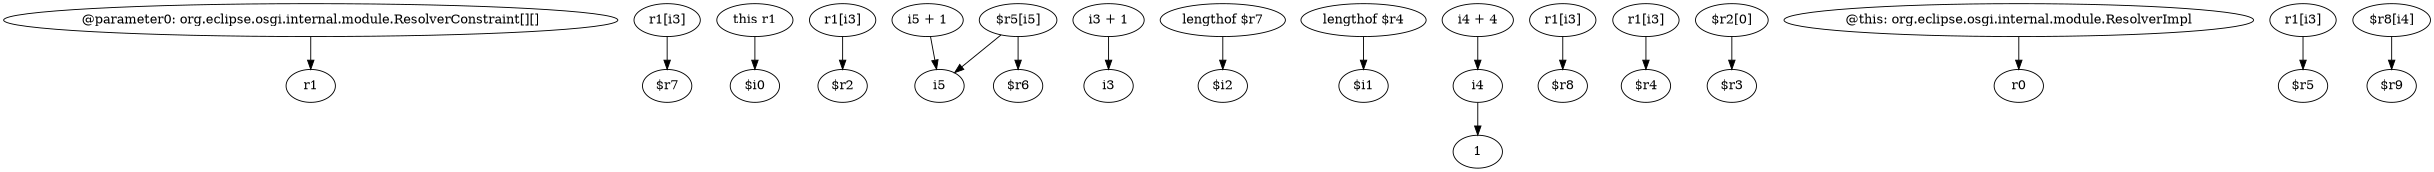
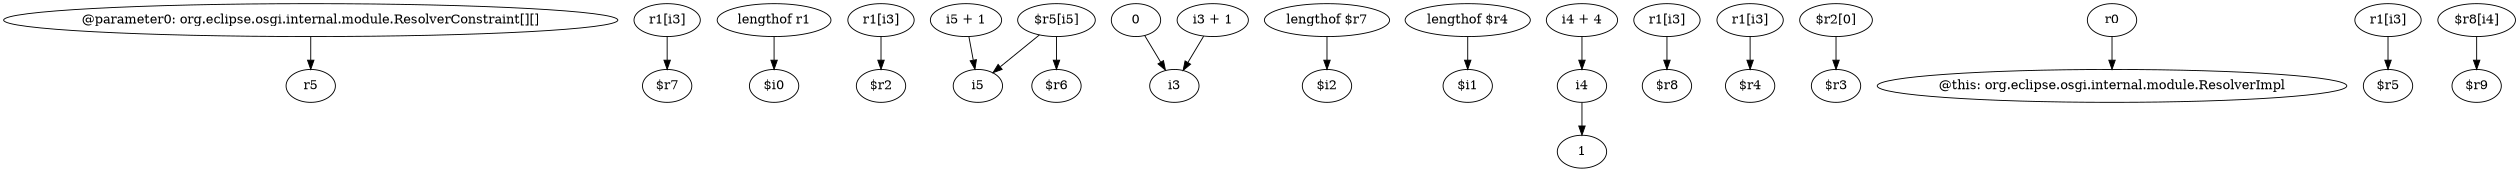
(755, 20) -> (774, 20)
none -> (1136, 20)
(2019, 49) -> (2112, 49)
(311, 86) -> (311, 86)
